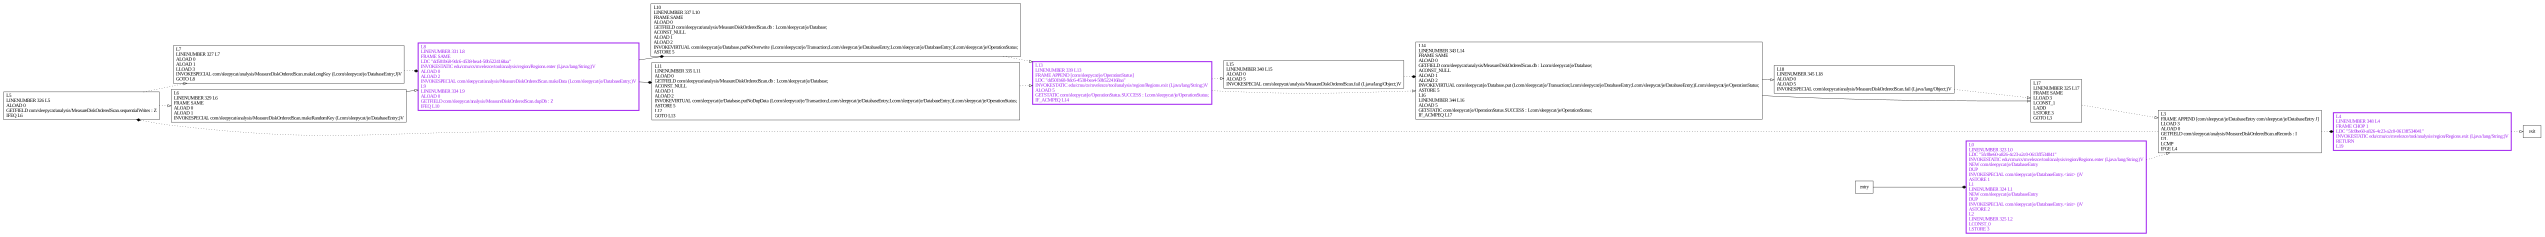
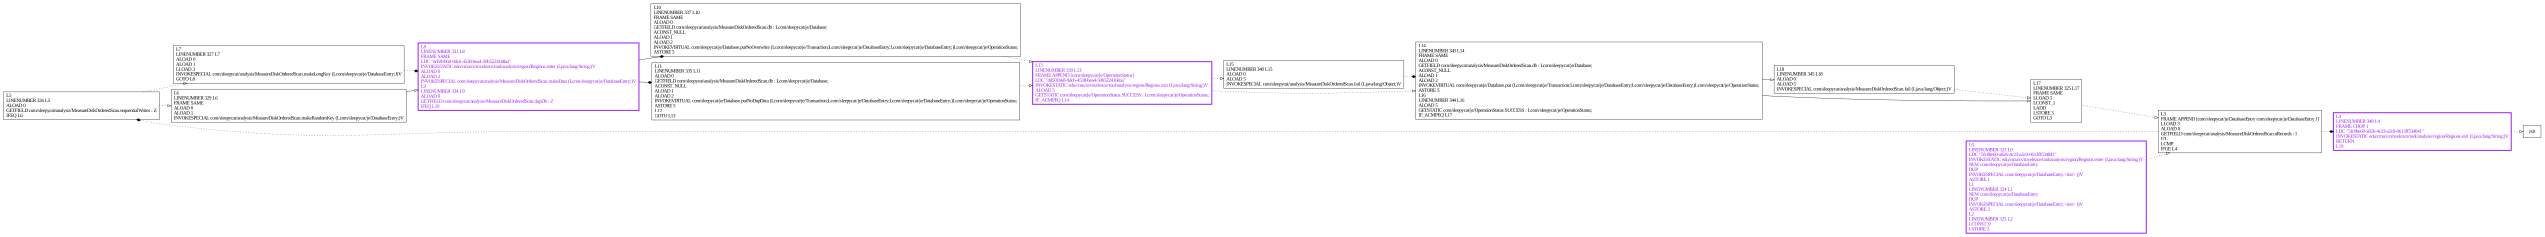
(1864, 187) -> none
